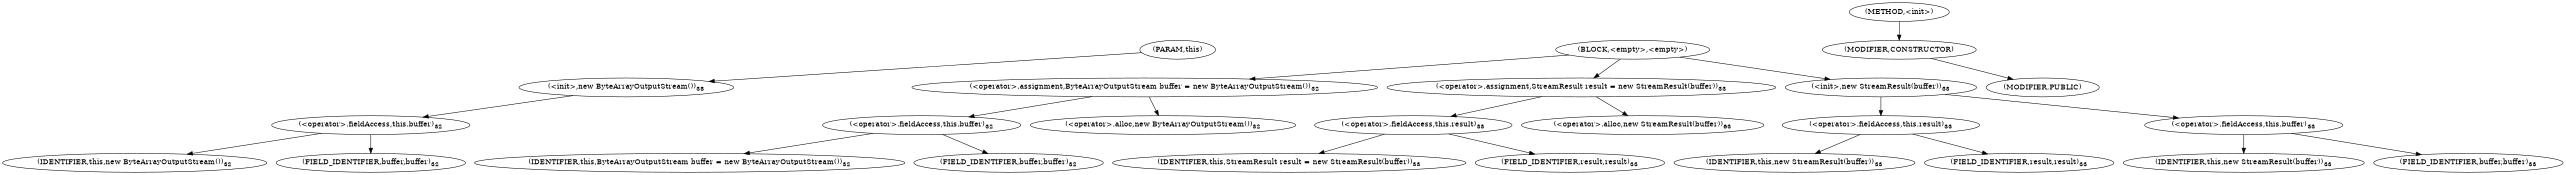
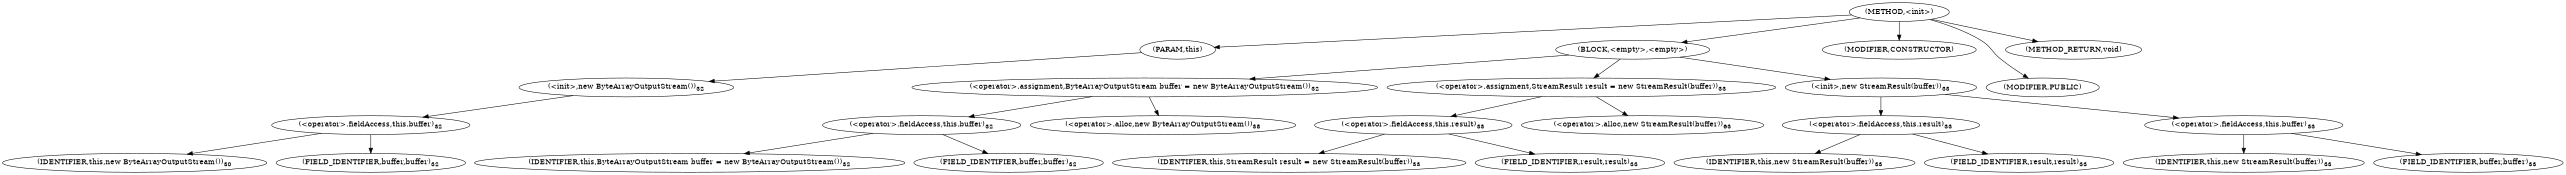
none -> (1773, 30)
none -> (1536, 31)
none -> (2074, 50)
(1969, 68) -> (1981, 40)
(700, 87) -> (700, 87)
(1257, 124) -> (1257, 124)
(228, 162) -> (228, 162)
